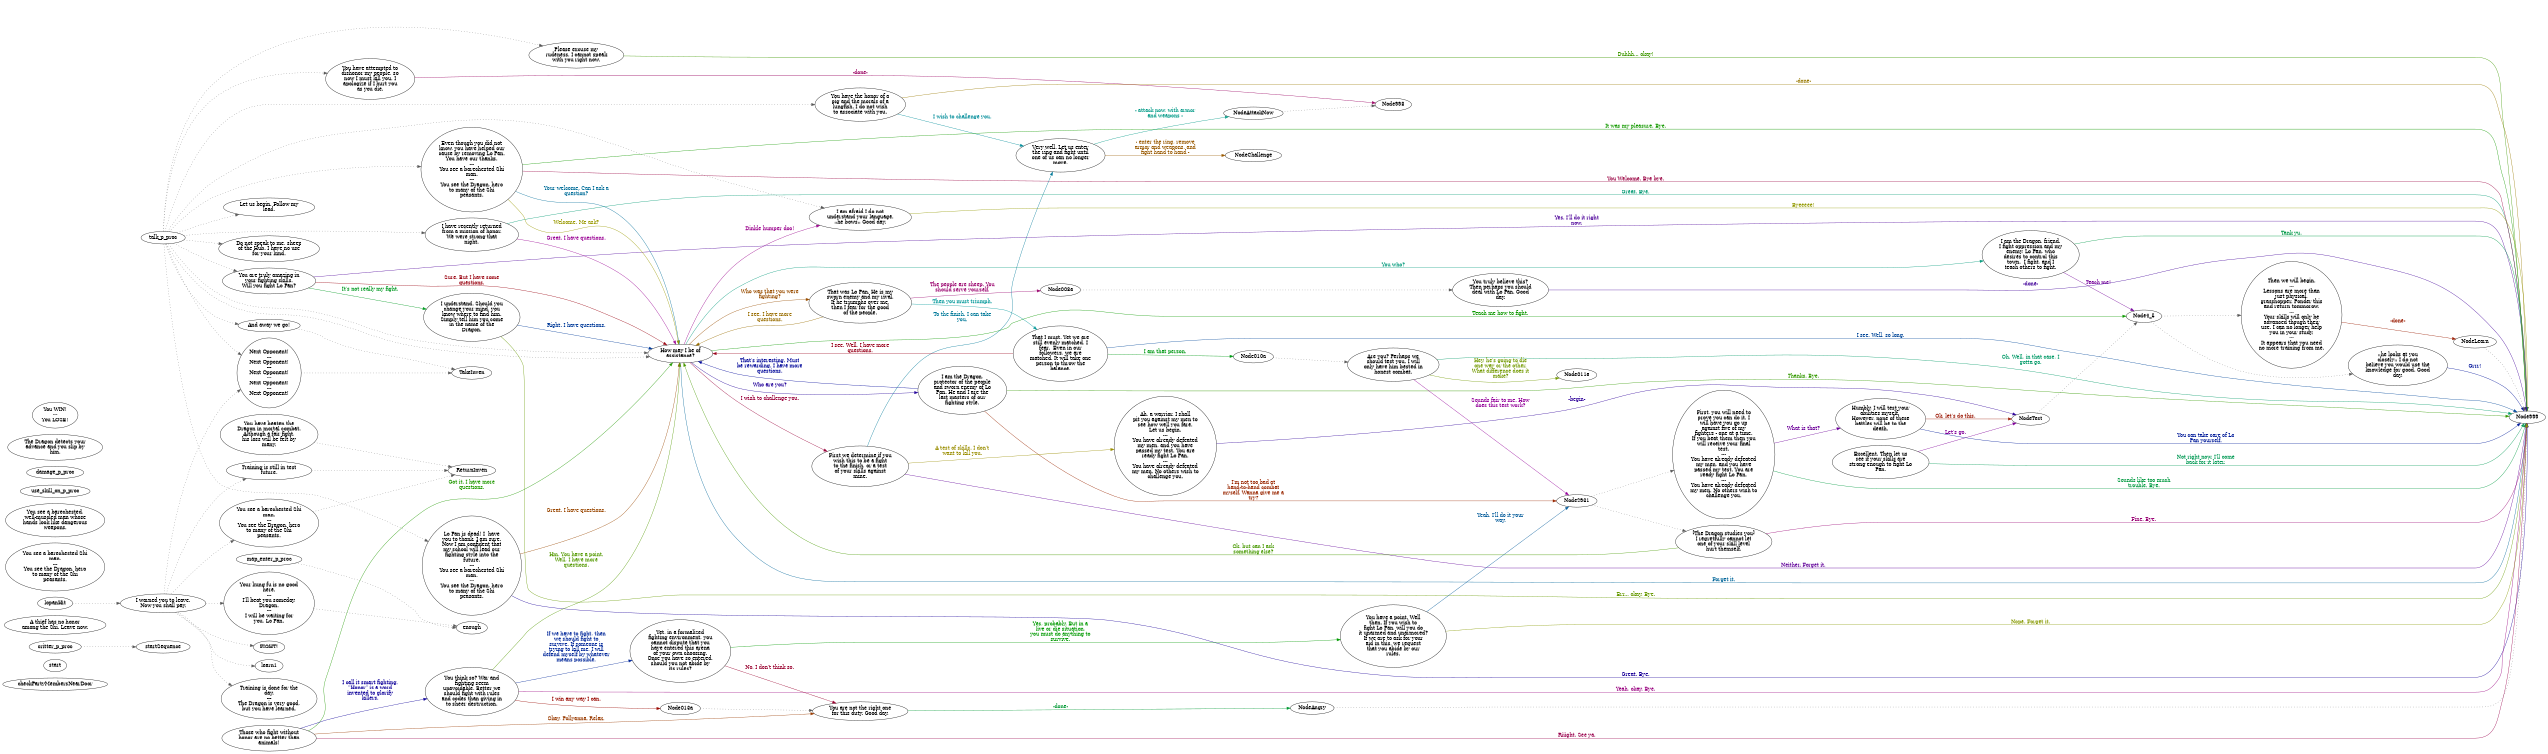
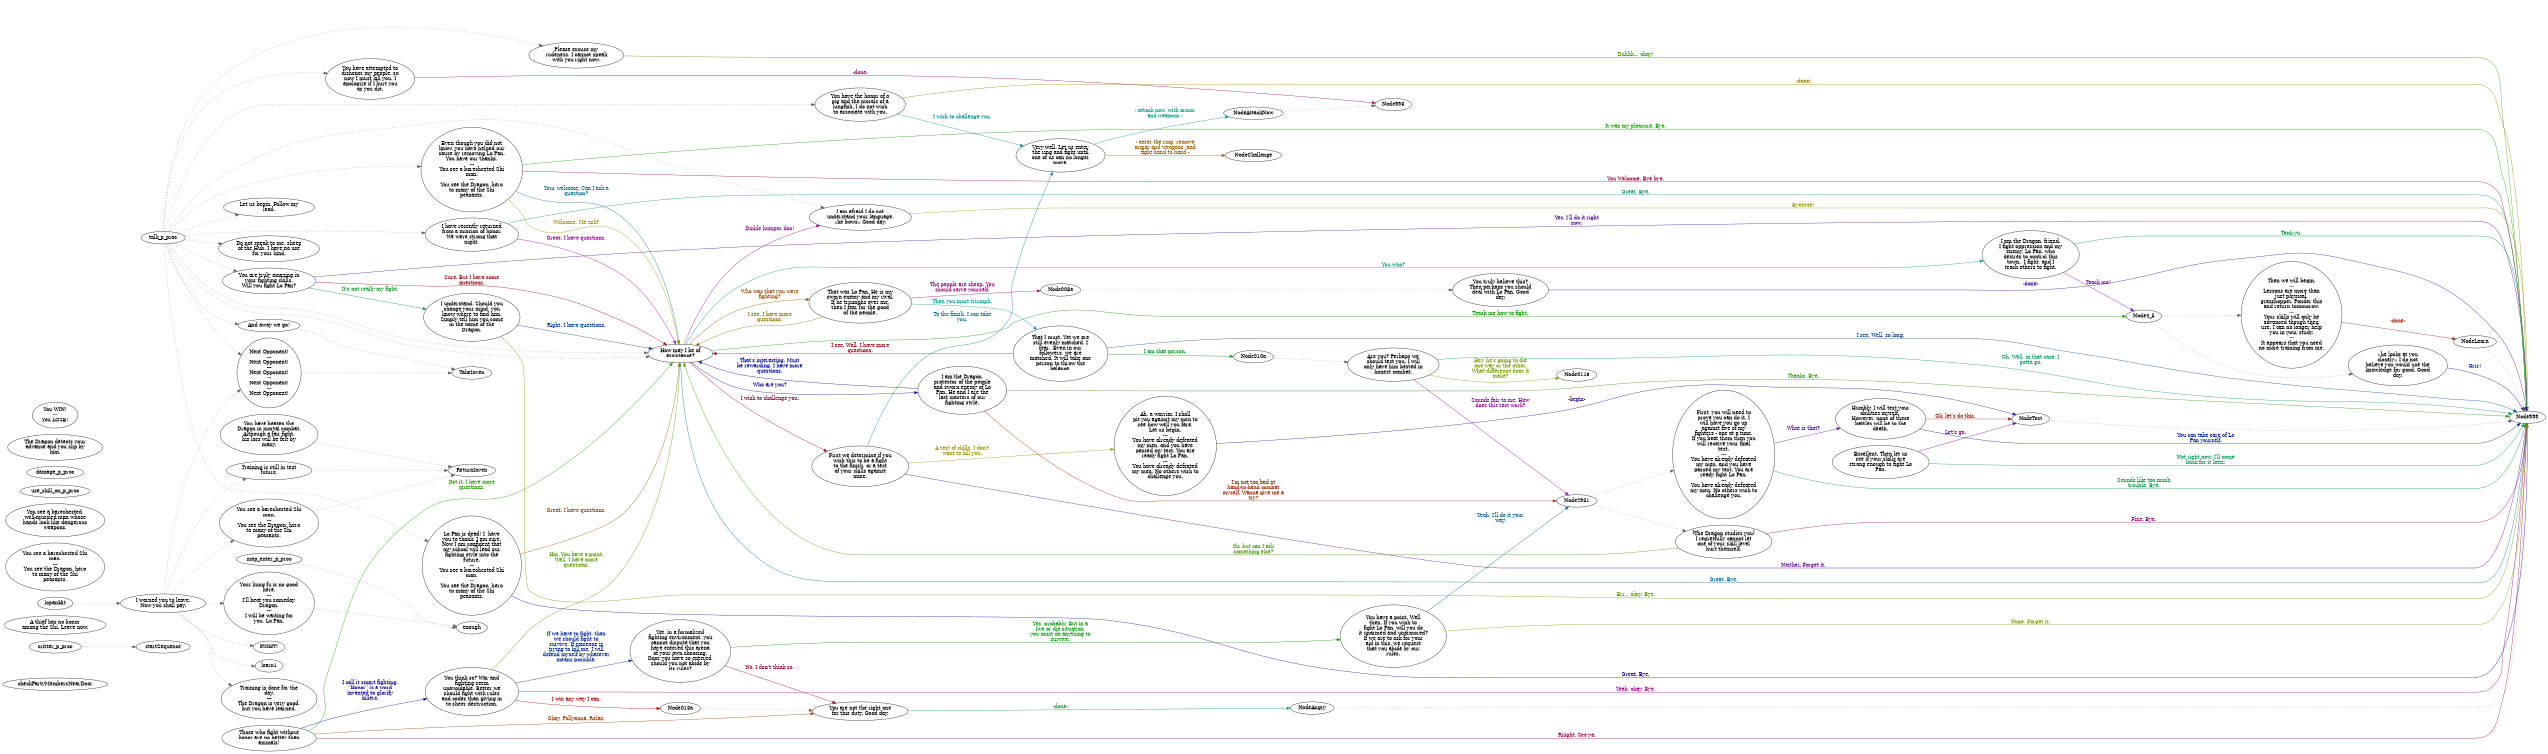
(2086, 369) -> (2279, 430)
(1724, 580) -> (1724, 580)
(55, 666) -> none
